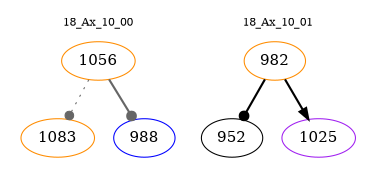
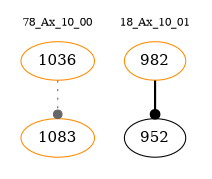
(98, 23) -> (58, 23)
(98, 61) -> (58, 61)
(144, 138) -> none
(319, 138) -> none
